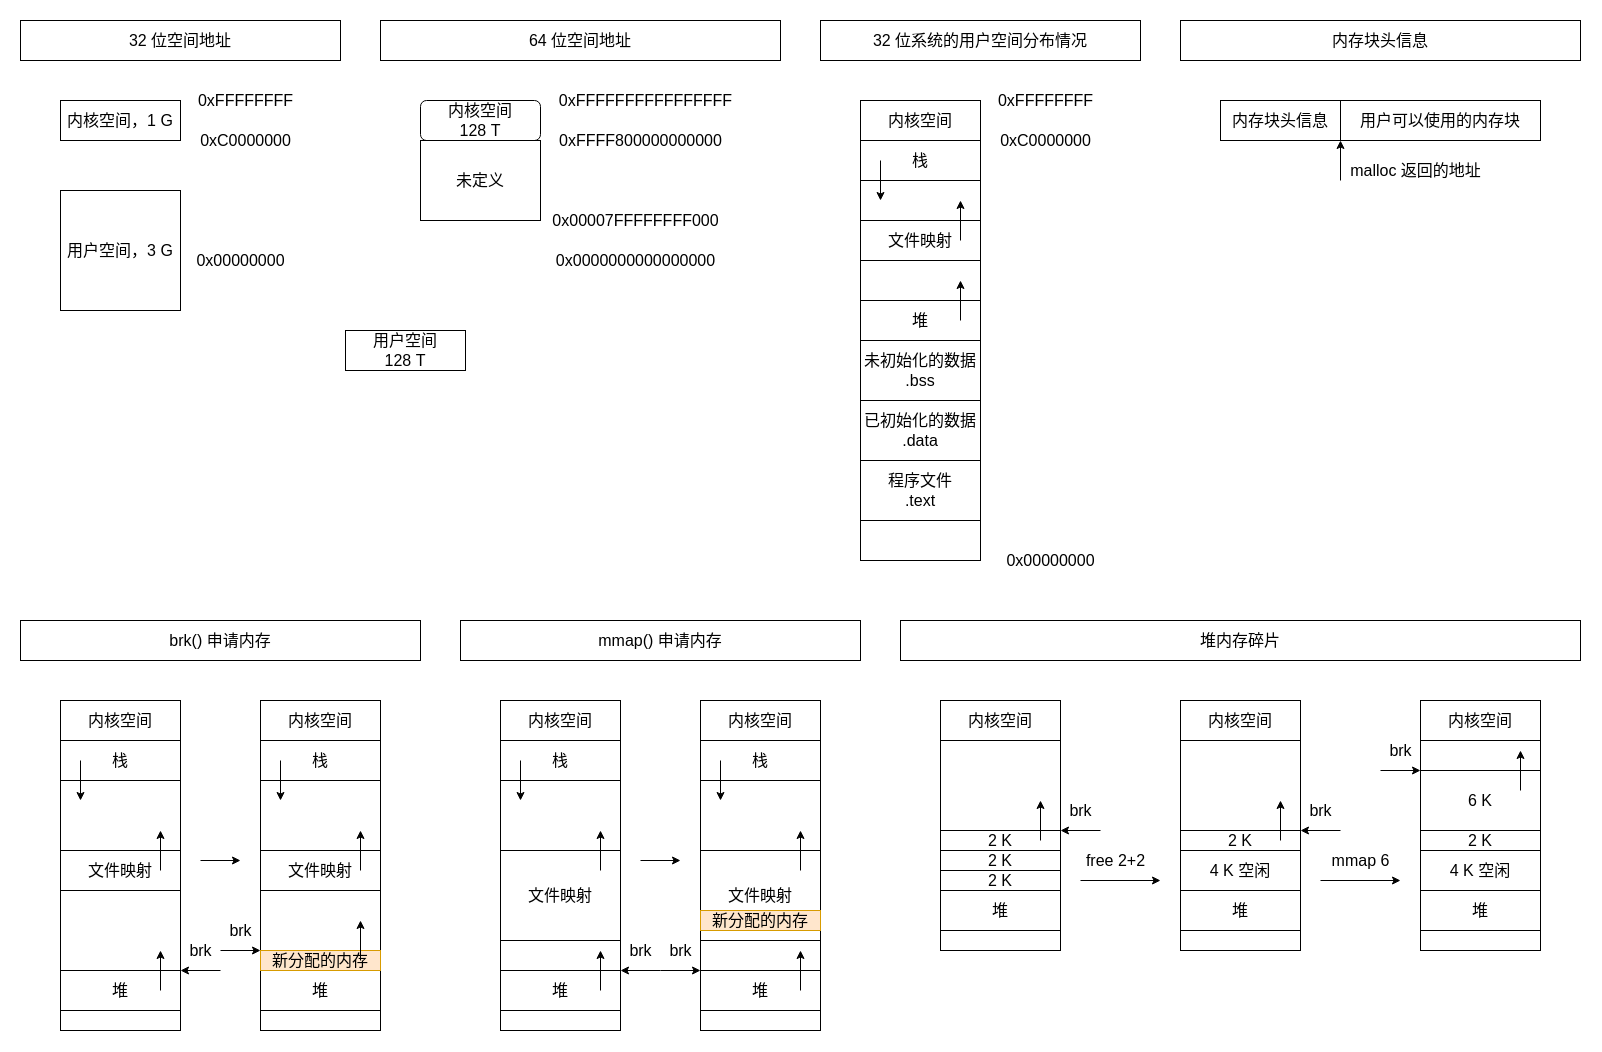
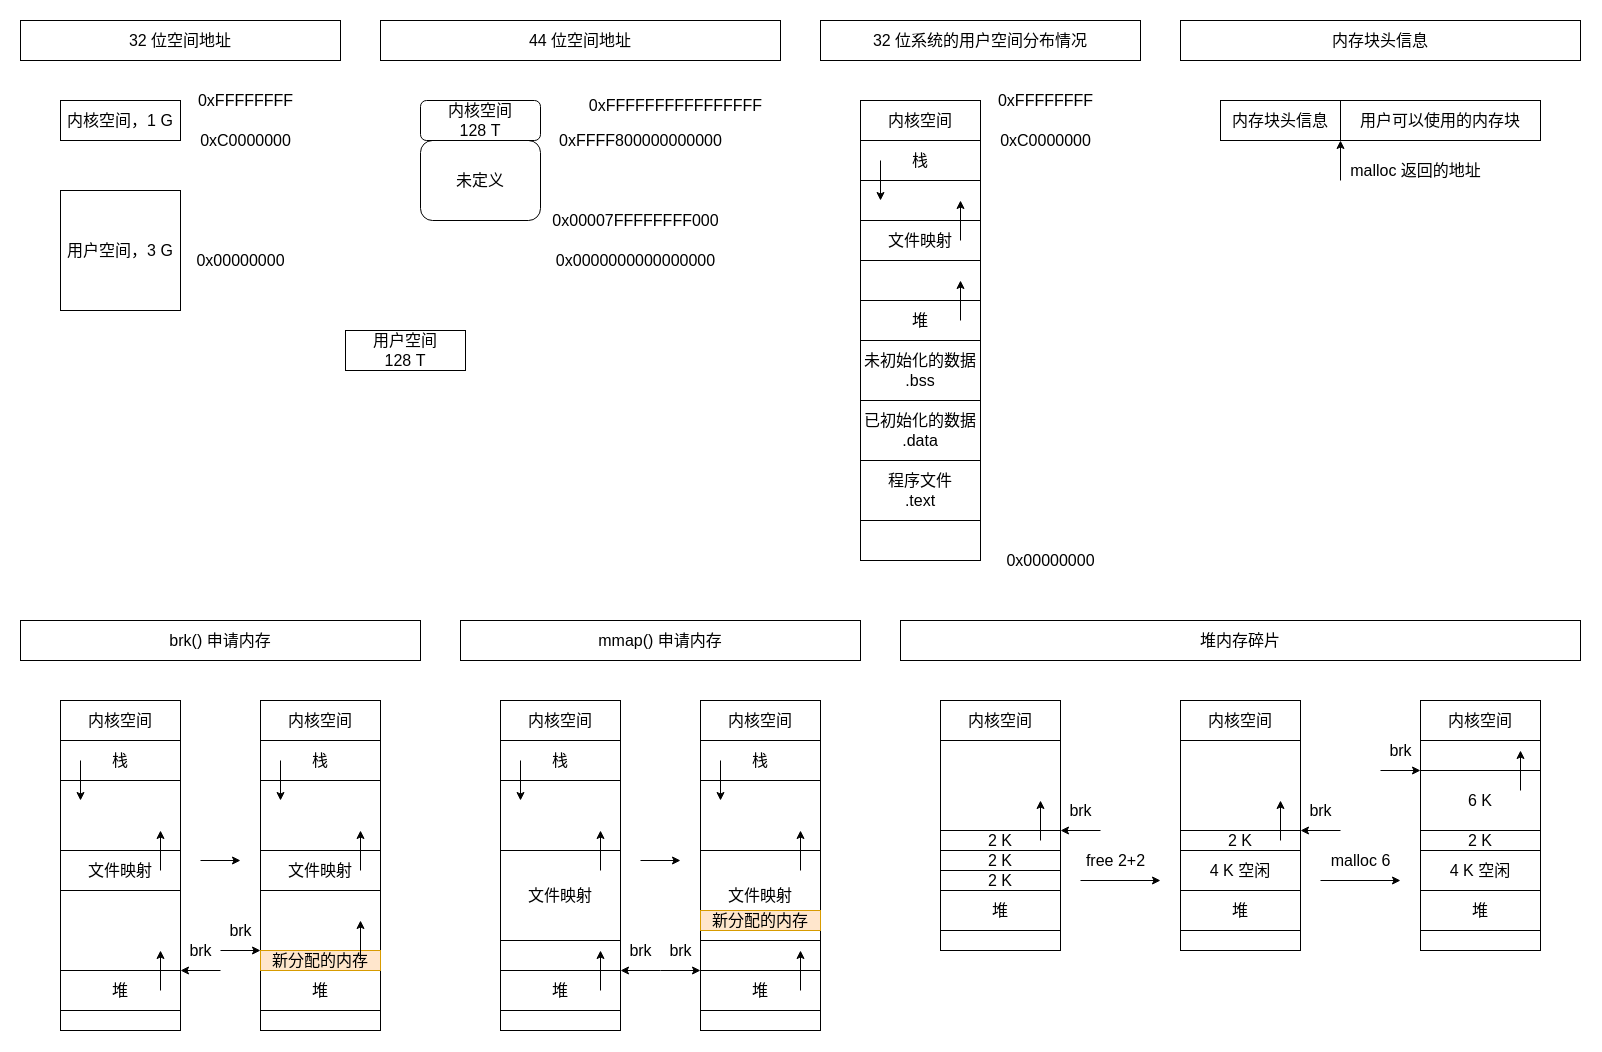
(581, 41) -> (581, 41)
(646, 101) -> (676, 106)
(481, 181) -> (481, 181)
(1361, 861) -> (1361, 861)
